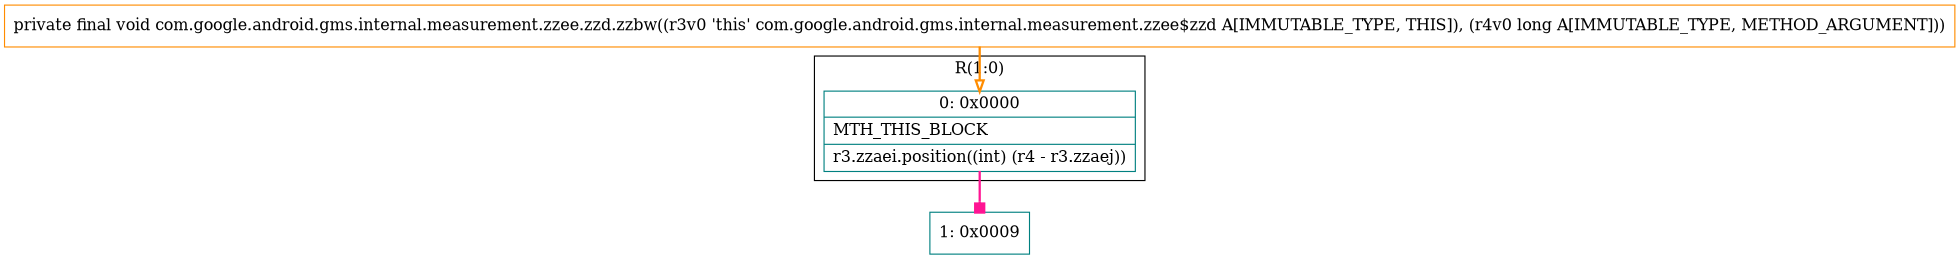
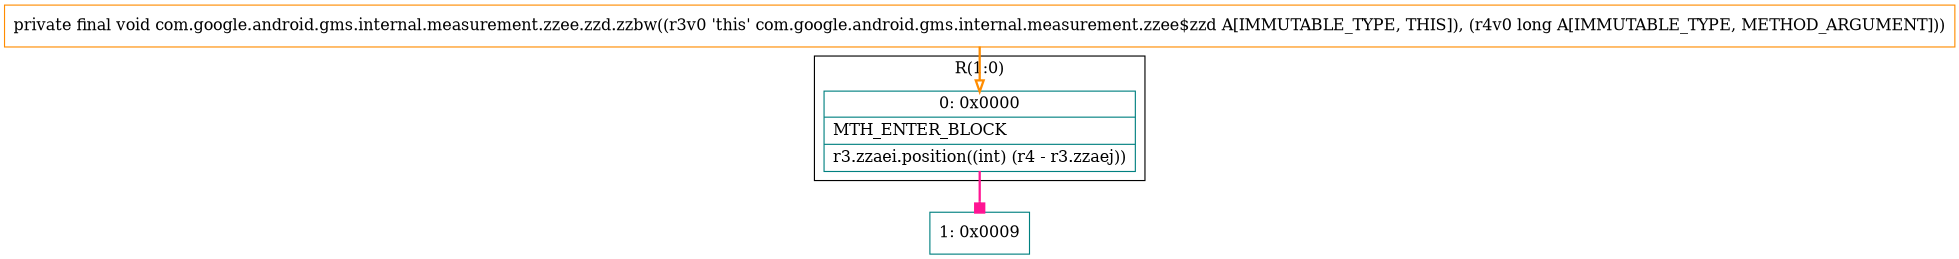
(911, 130) -> (920, 130)
